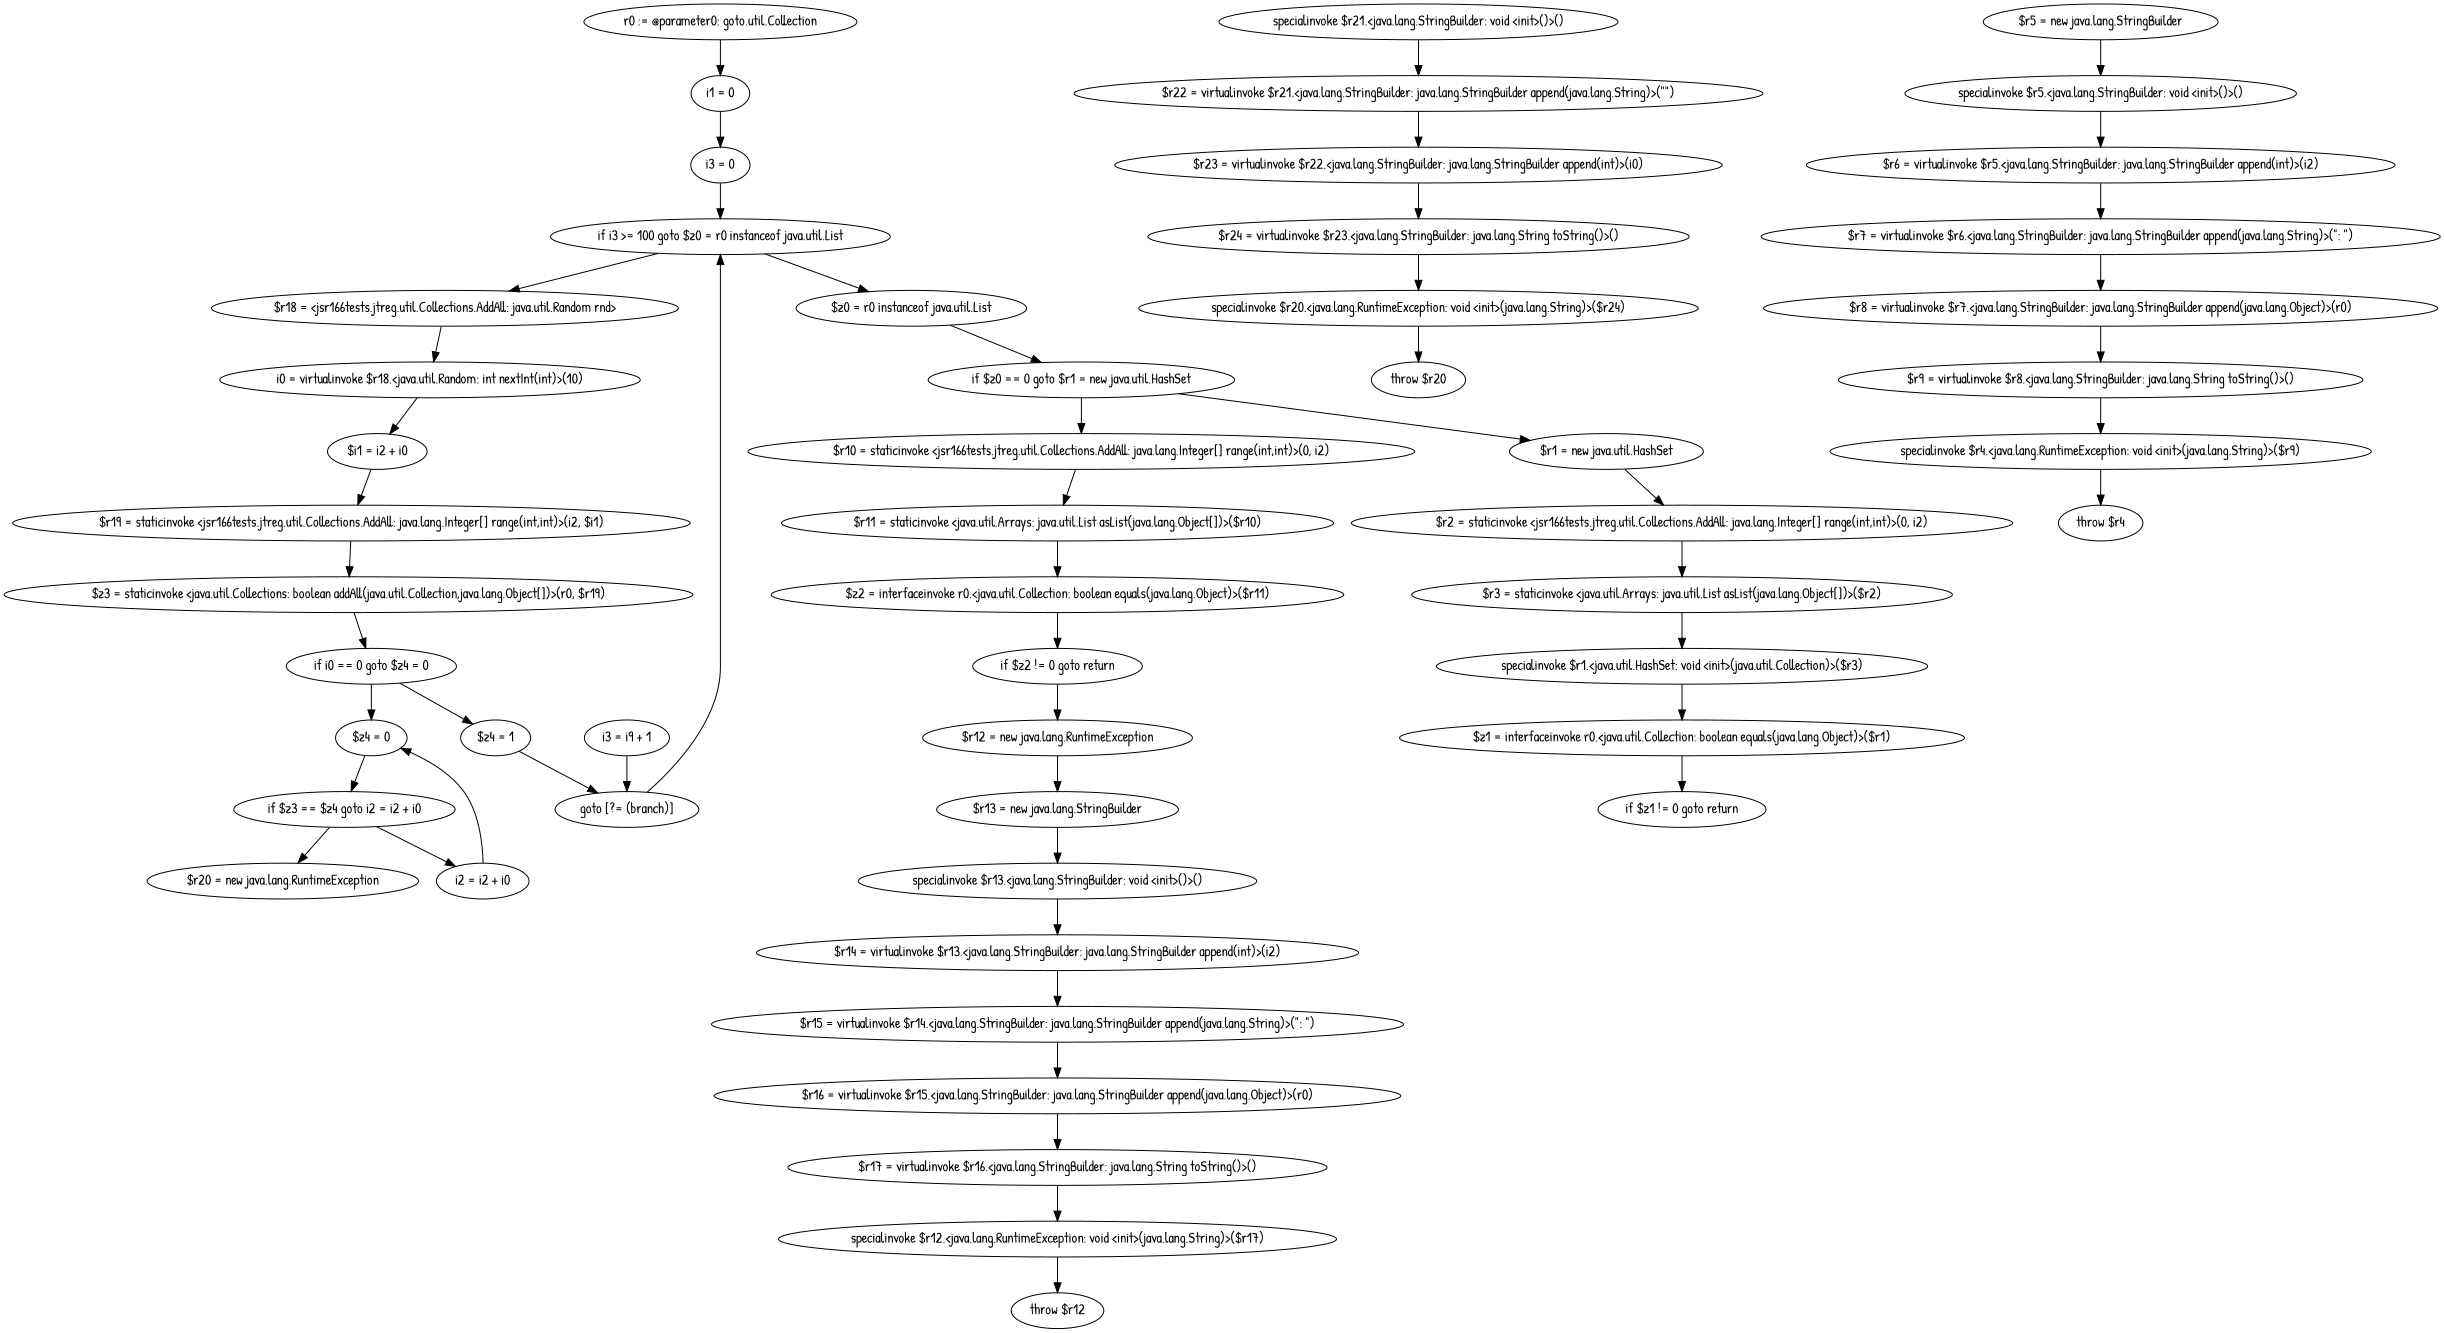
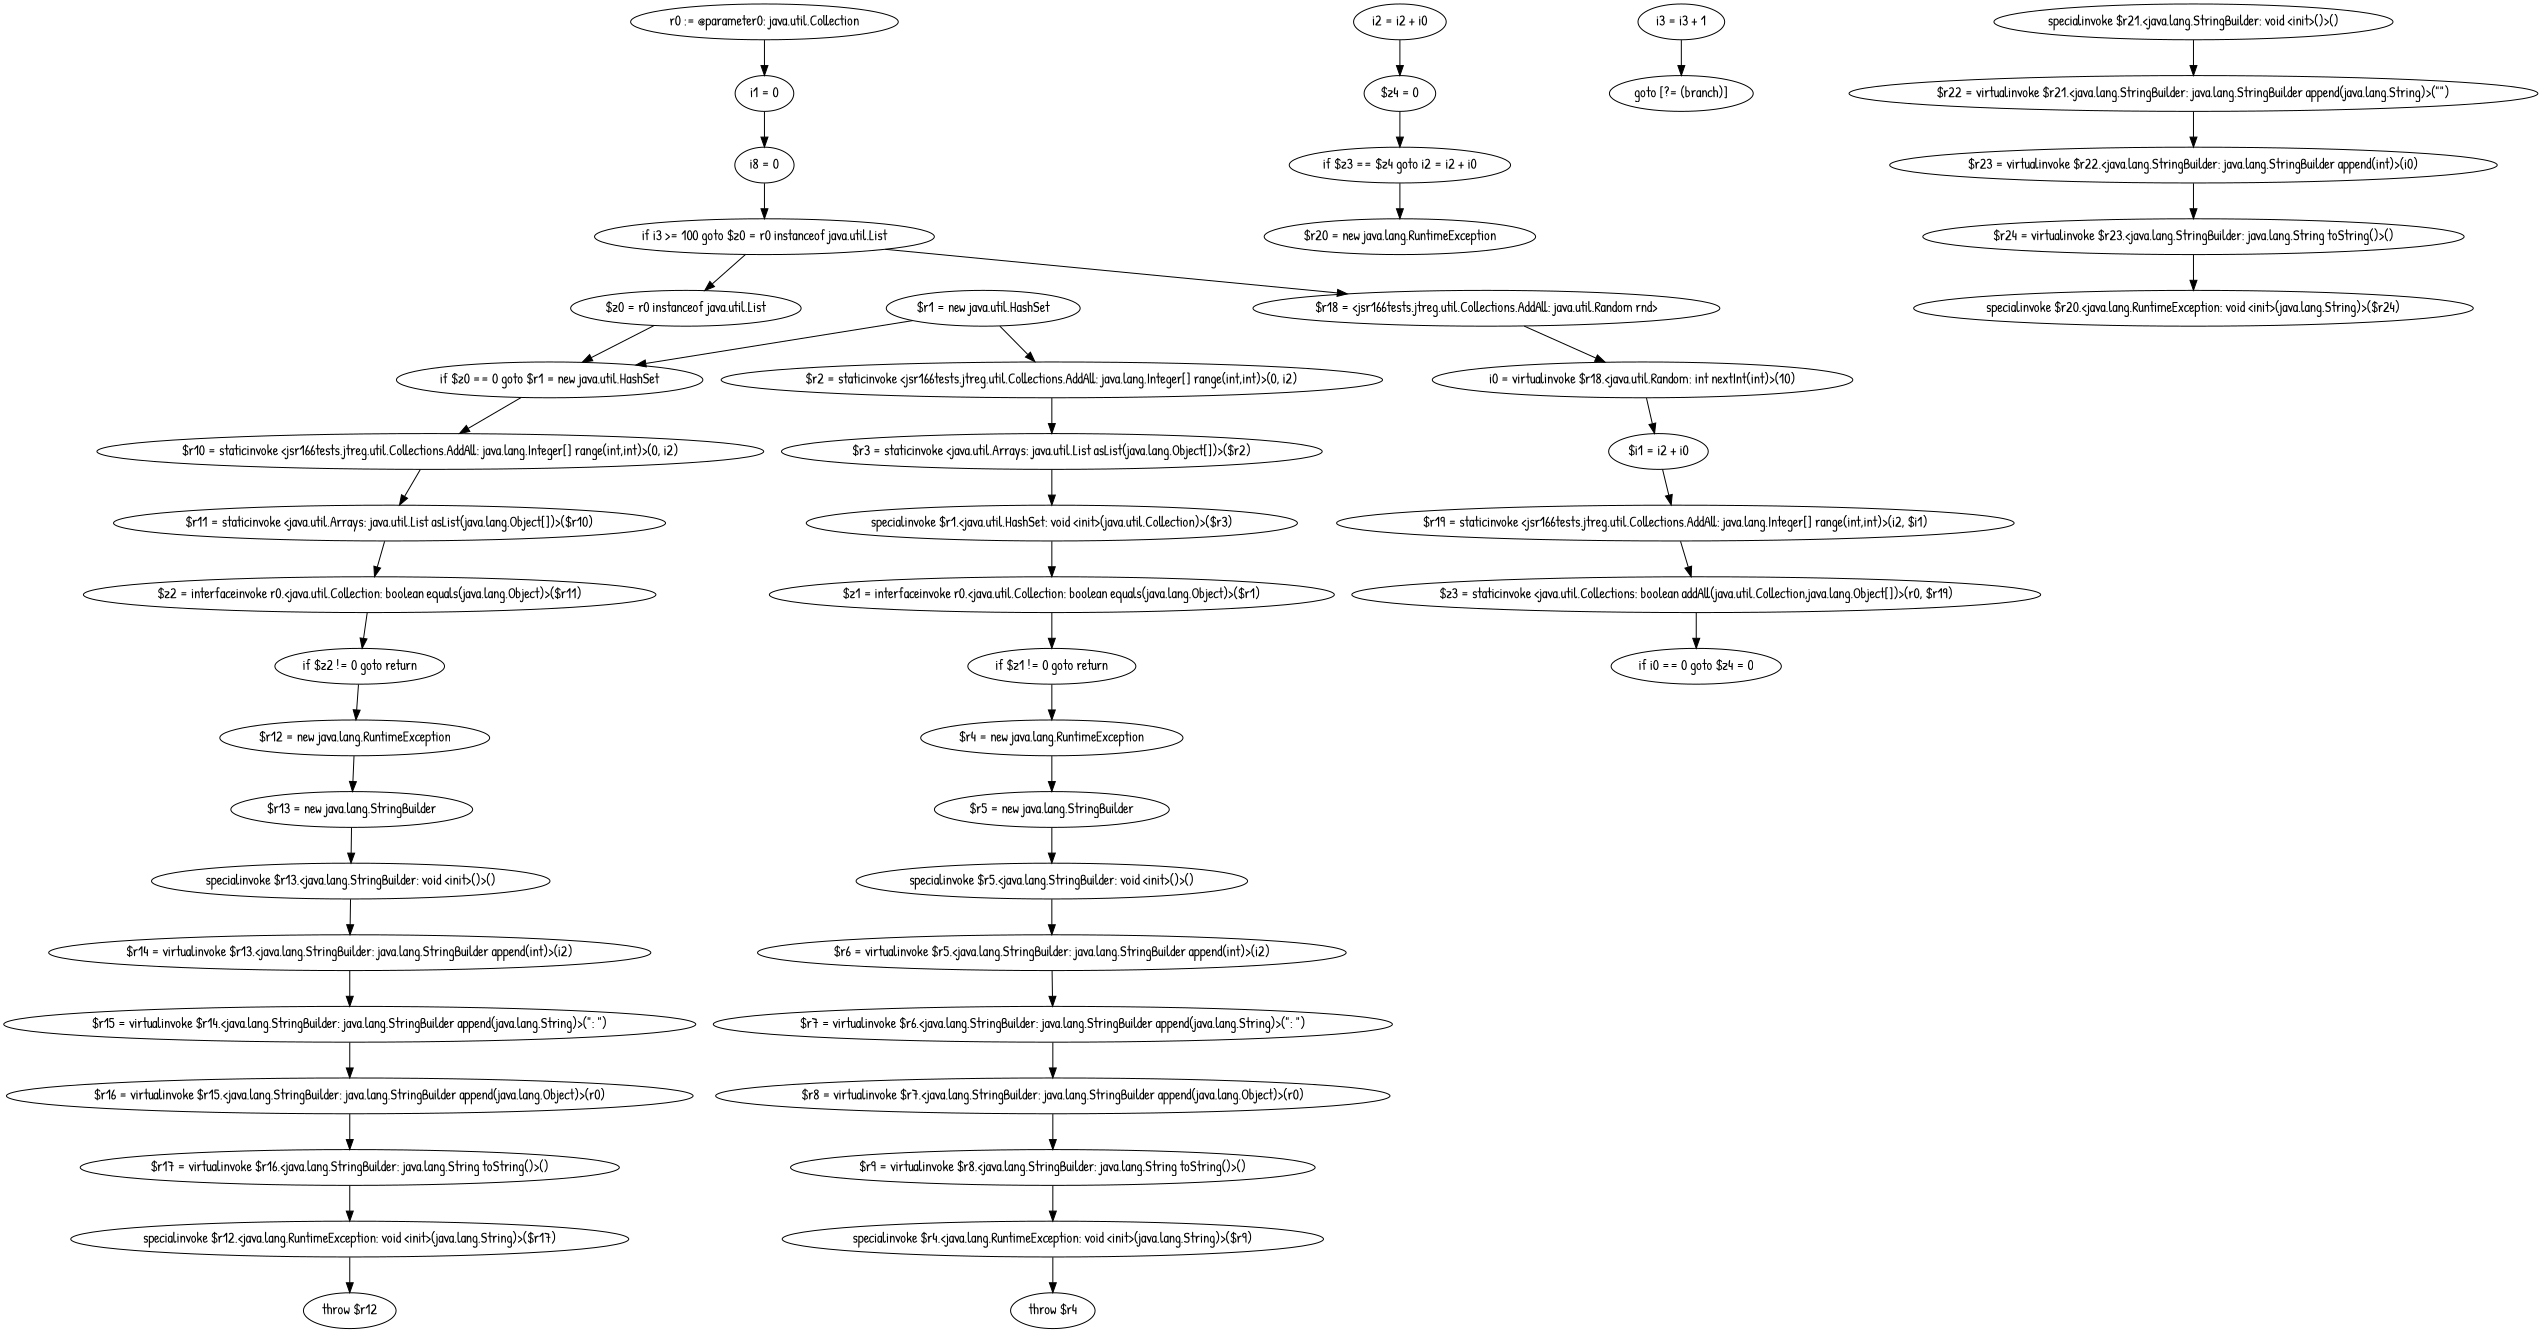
(720, 22) -> (764, 22)
(720, 165) -> (764, 165)
(1418, 380) -> none
(1349, 416) -> (779, 342)
(720, 540) -> none
(371, 697) -> none
(496, 738) -> none
(627, 738) -> (1681, 22)
none -> (1052, 738)
(412, 844) -> none
